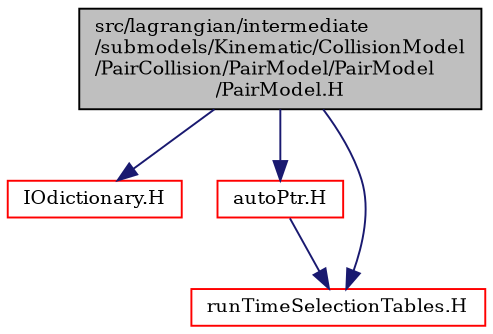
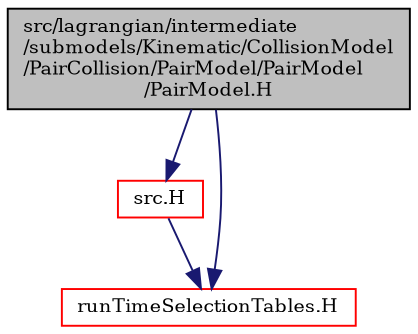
(95, 199) -> none
(280, 199) -> (160, 199)
